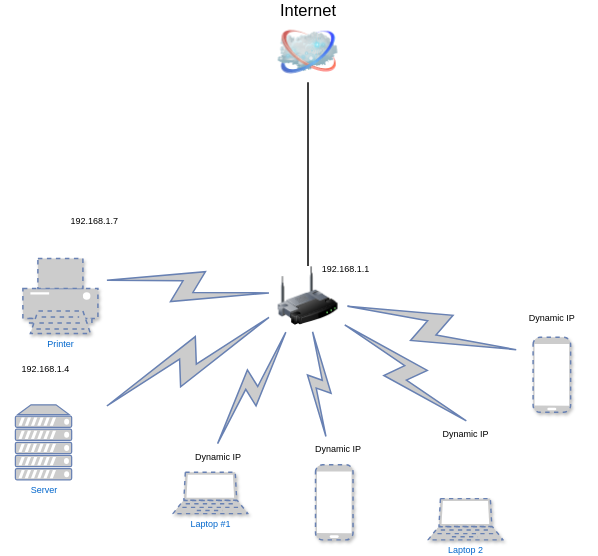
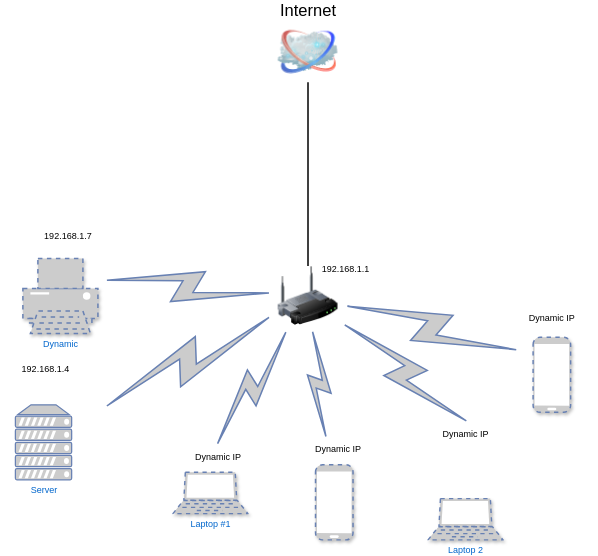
(94, 221) -> (68, 236)
(61, 344) -> (61, 344)
